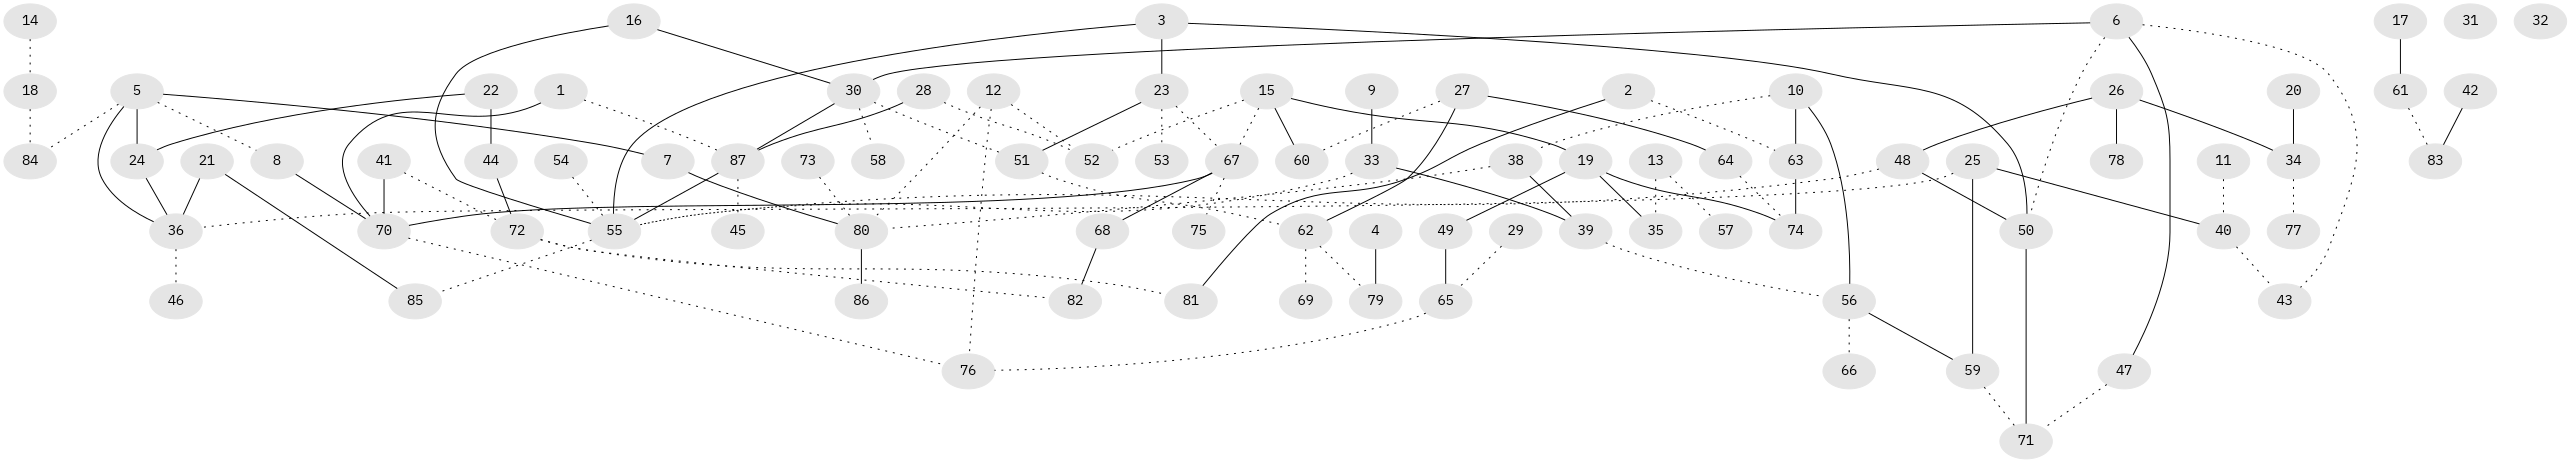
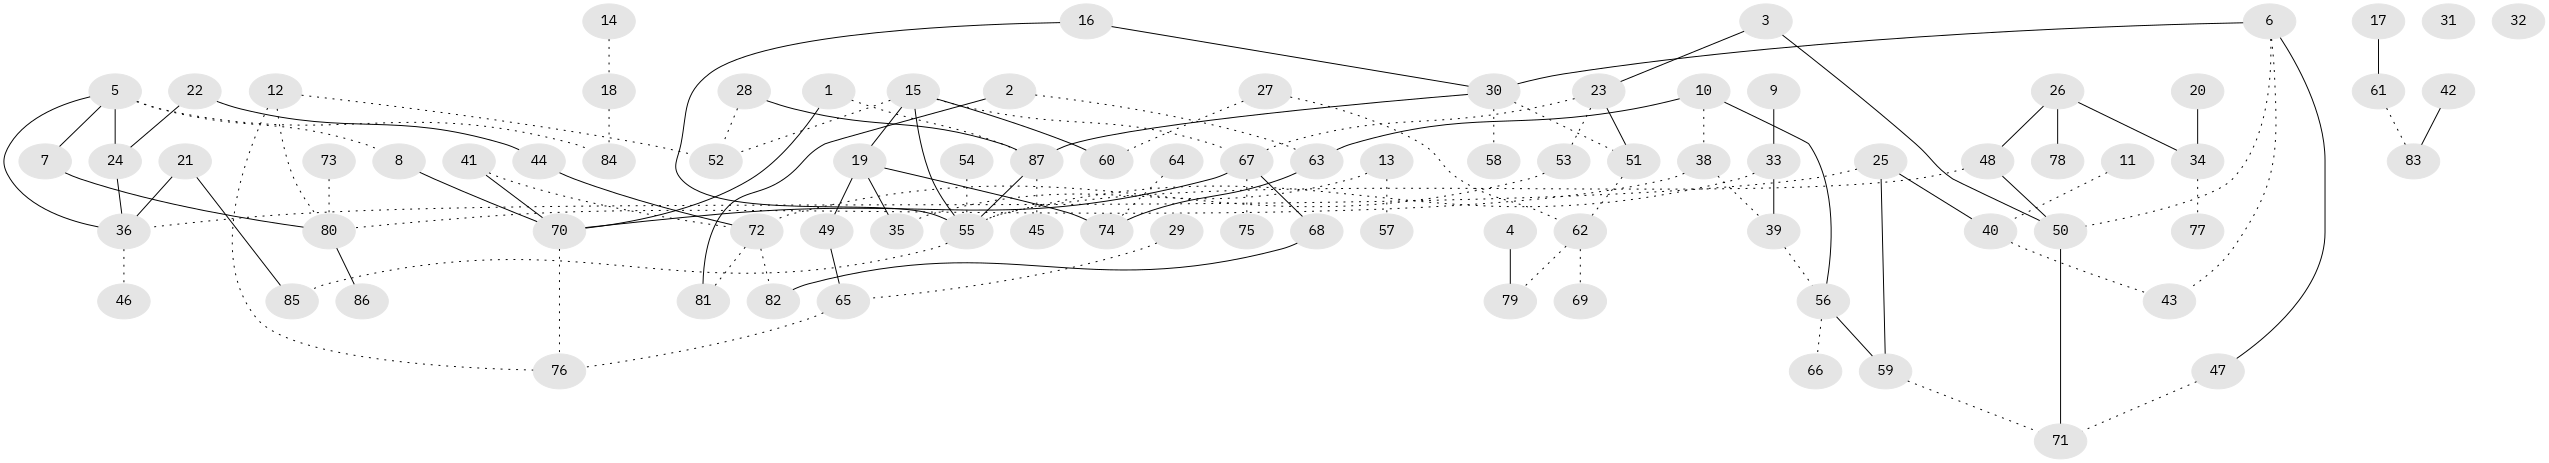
(840, 65) -> (927, 165)
(1598, 118) -> none
(1420, 164) -> (1430, 150)
none -> (1064, 188)
(1550, 195) -> (1739, 196)
